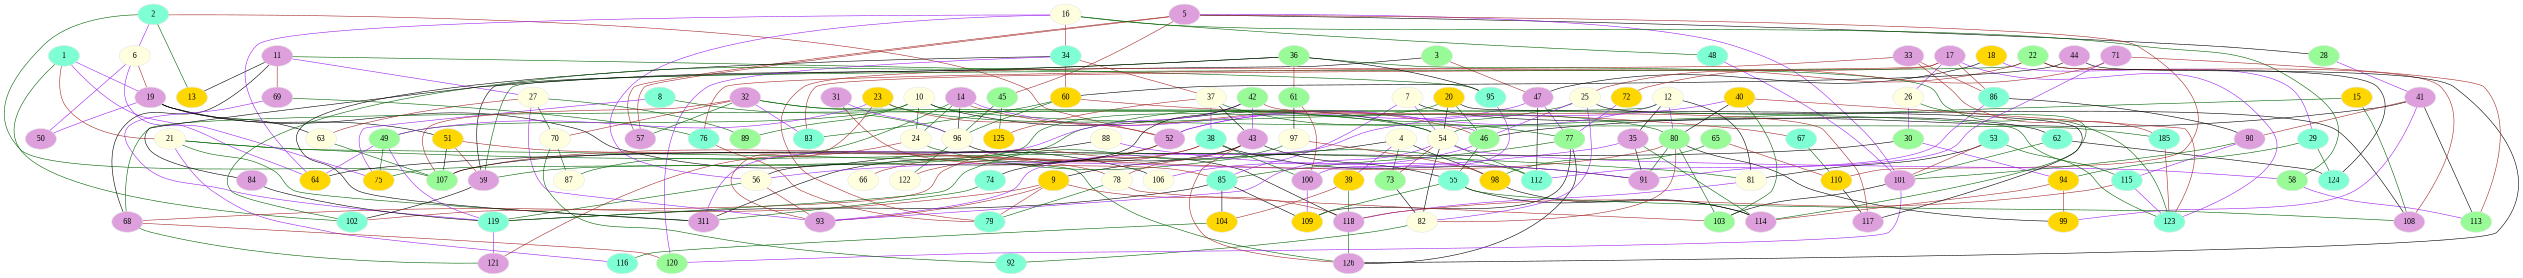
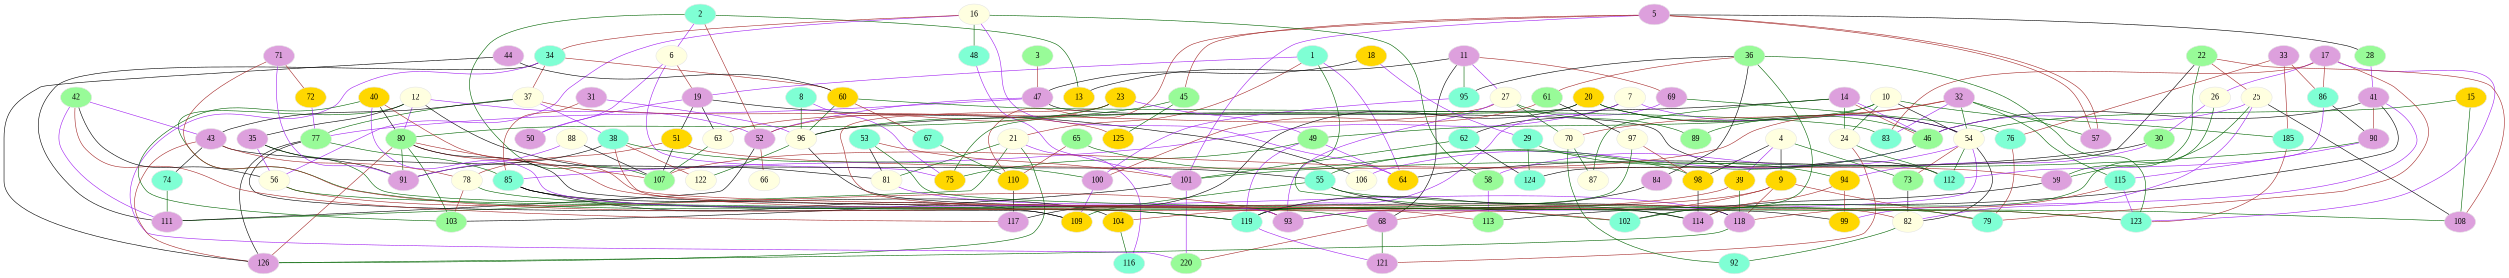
(914, 71) -> none
none -> (326, 207)
(704, 222) -> (167, 222)
(672, 263) -> (1186, 263)
